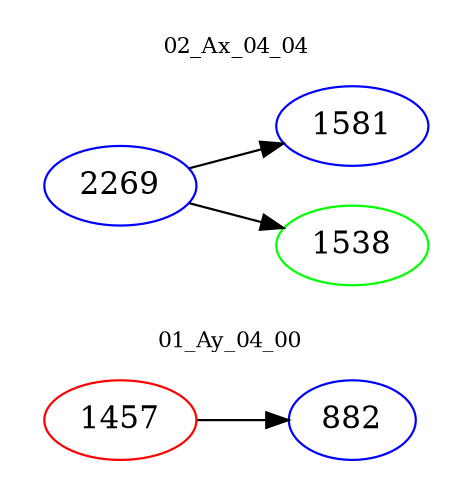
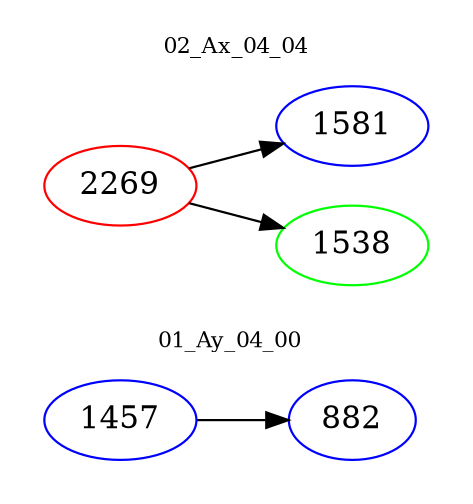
(120, 186) -> (120, 186)
(120, 420) -> (120, 420)
